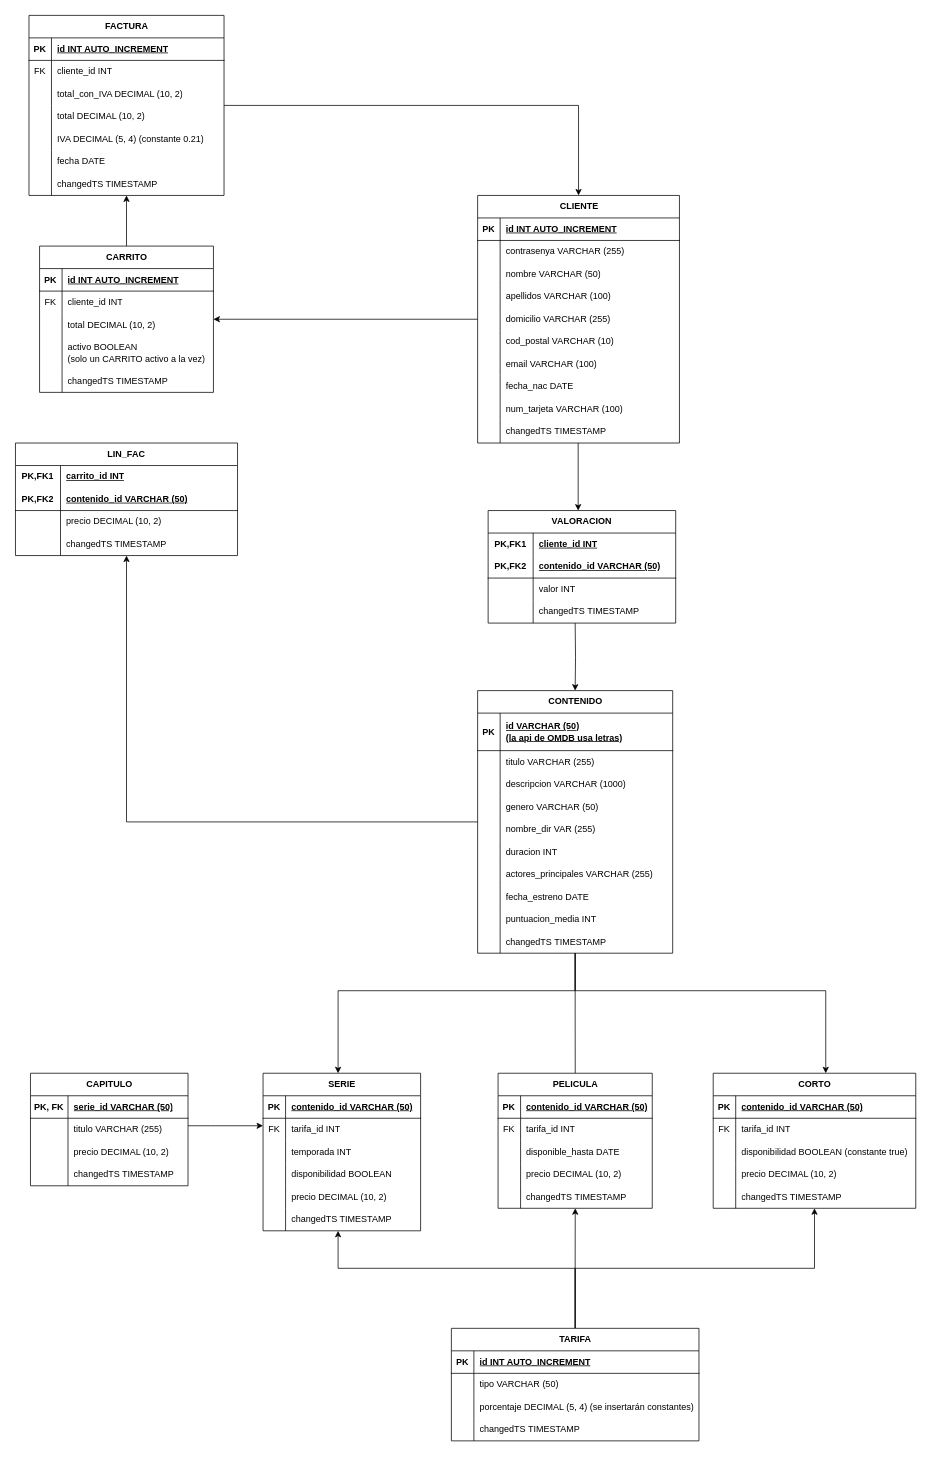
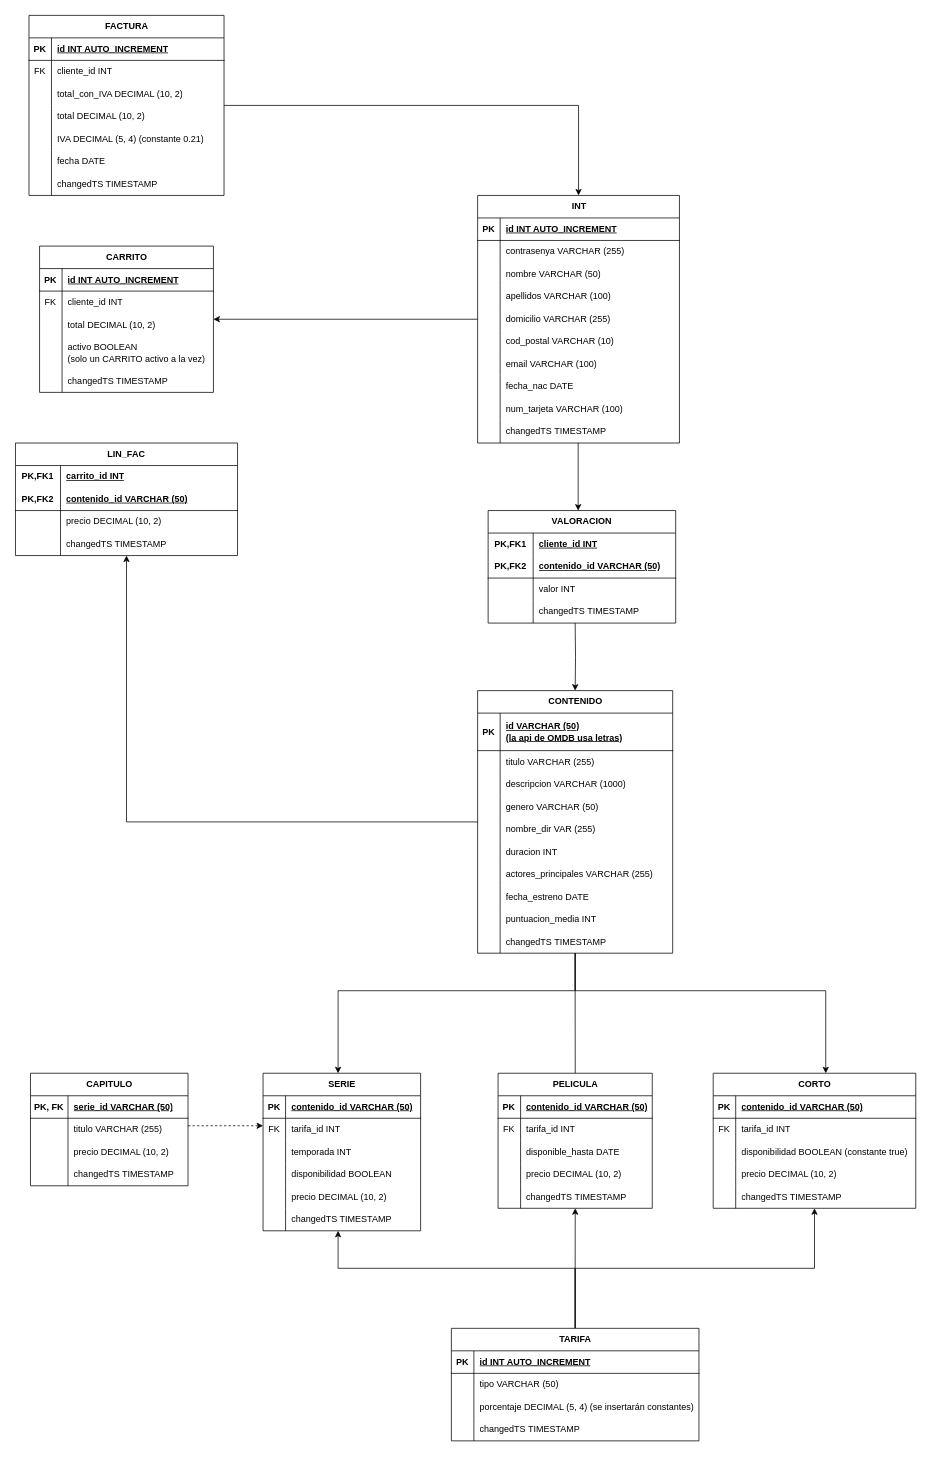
(579, 207) -> (579, 207)
(126, 224) -> none
(223, 1125) -> (223, 1125)
